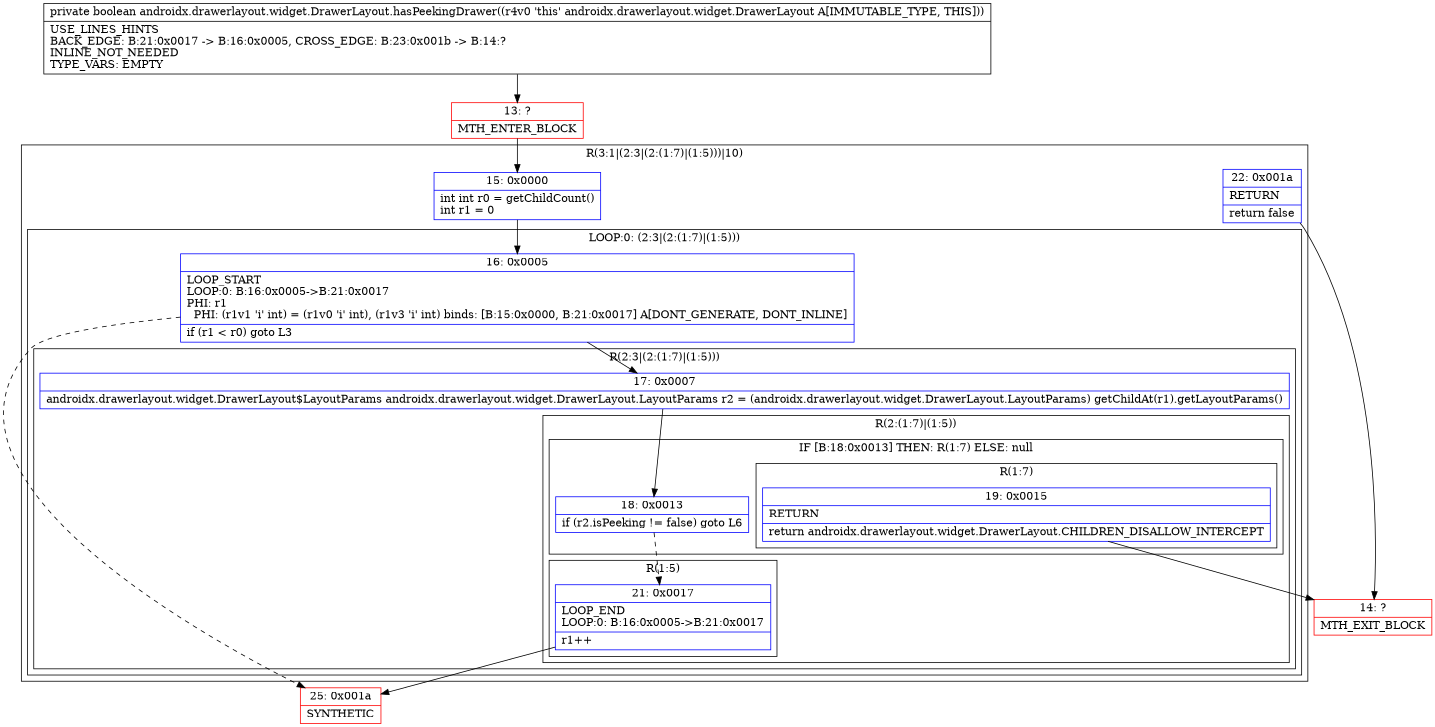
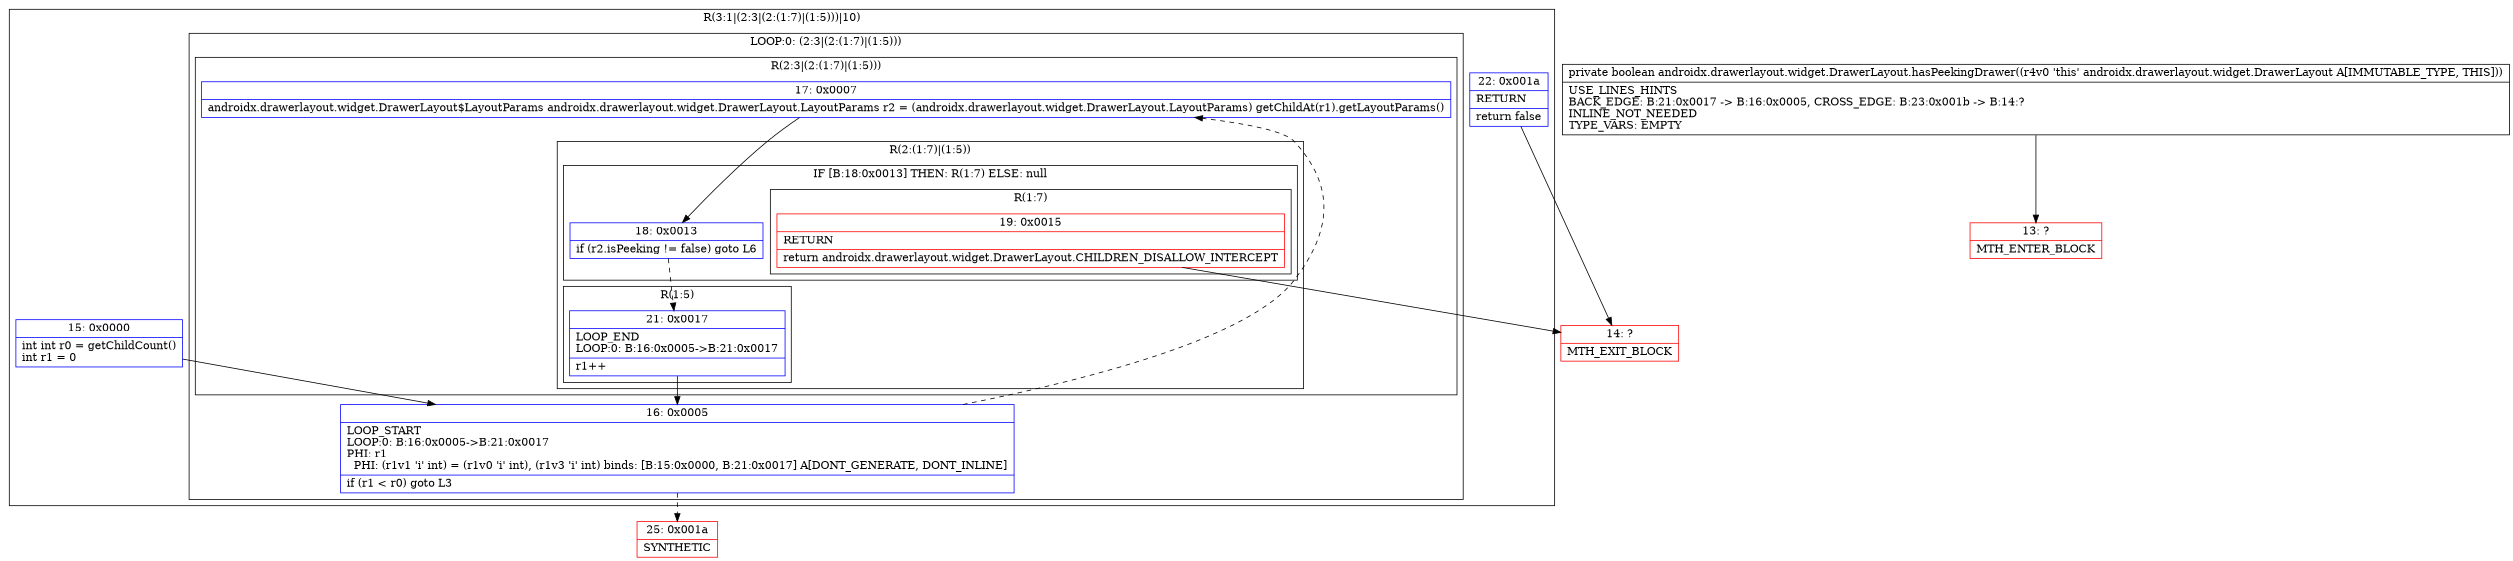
(517, 151) -> none
(609, 356) -> (1252, 314)
(1016, 515) -> (1031, 241)
(493, 664) -> (677, 386)
